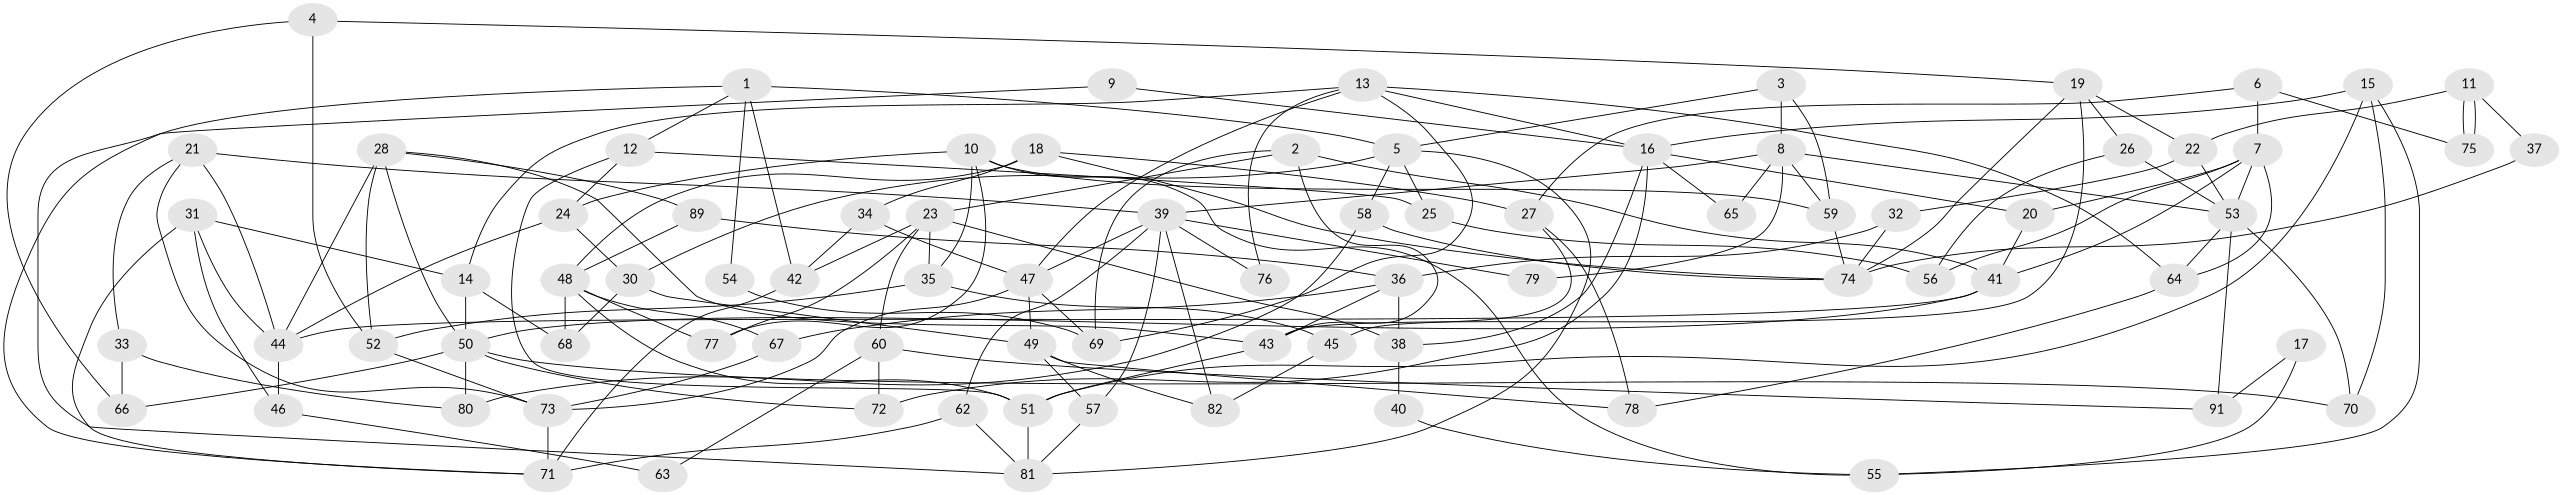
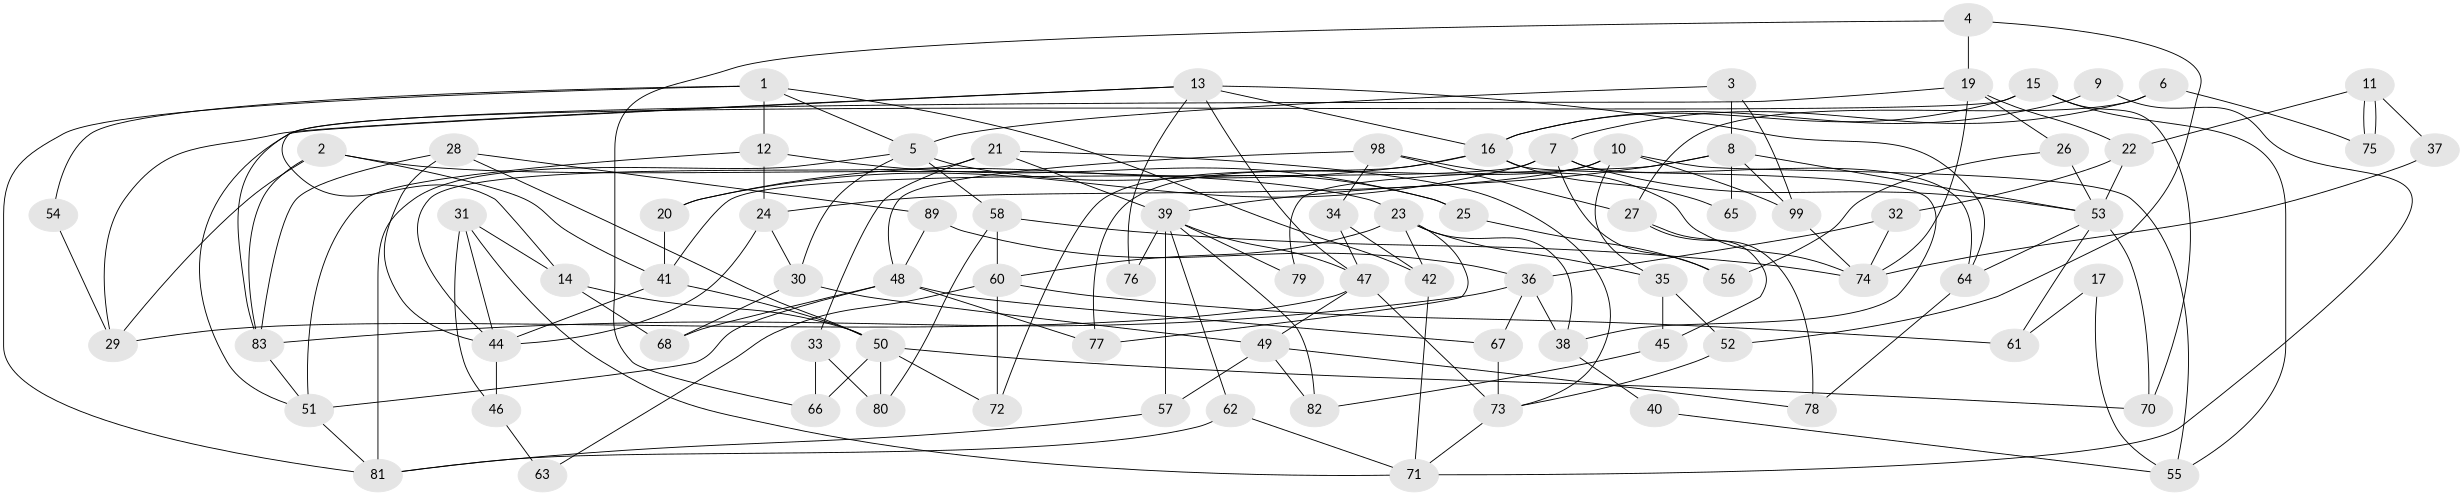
(1036, 150) -> (1378, 150)
(1831, 215) -> (1797, 215)
(366, 247) -> none
none -> (997, 248)
(1097, 345) -> (113, 345)
(1267, 345) -> (259, 345)
(2217, 410) -> (2014, 345)
